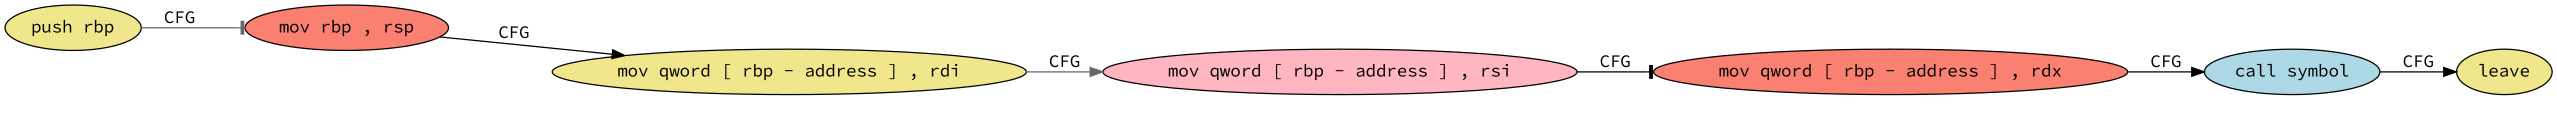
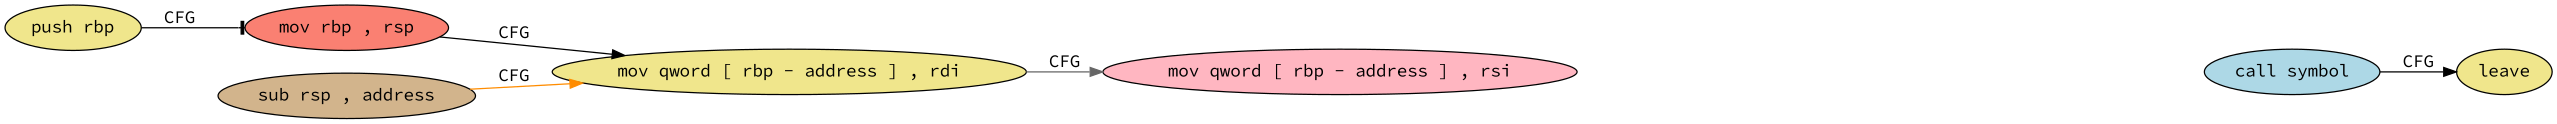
(190, 28) -> (190, 28)
(1891, 72) -> none
none -> (347, 96)
